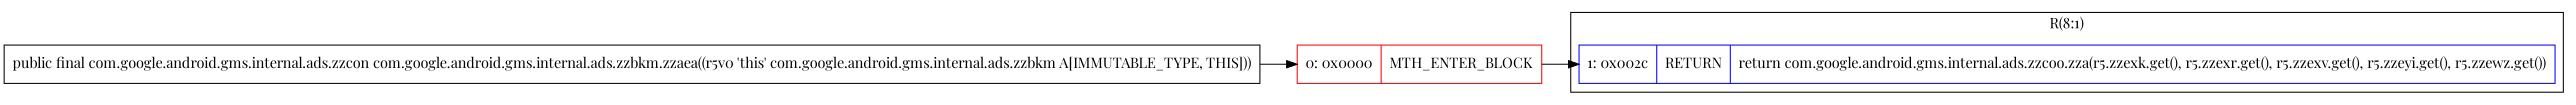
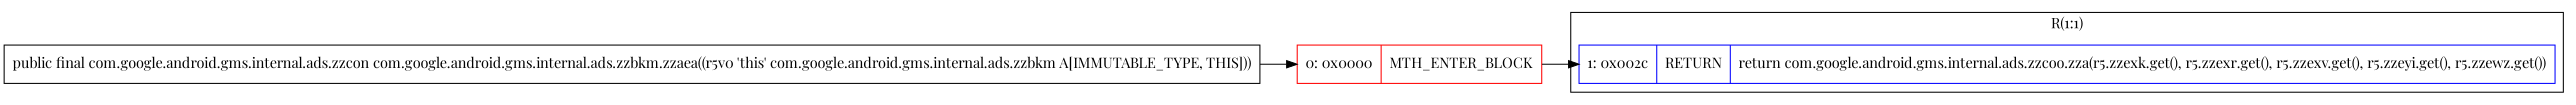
(2067, 24) -> (2067, 24)
